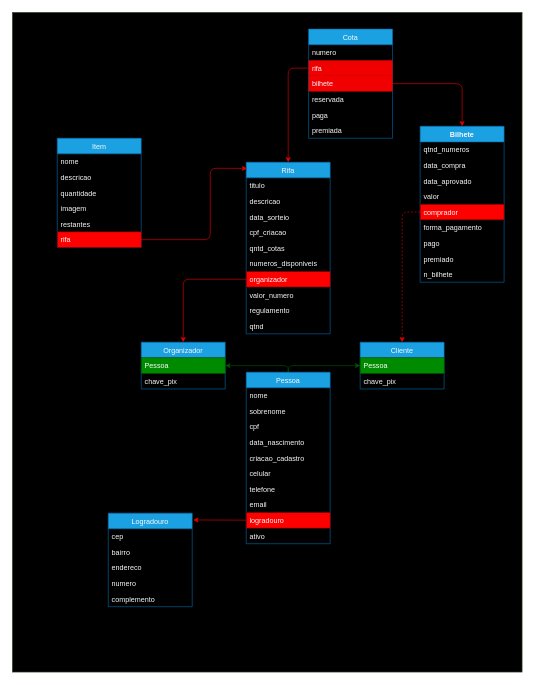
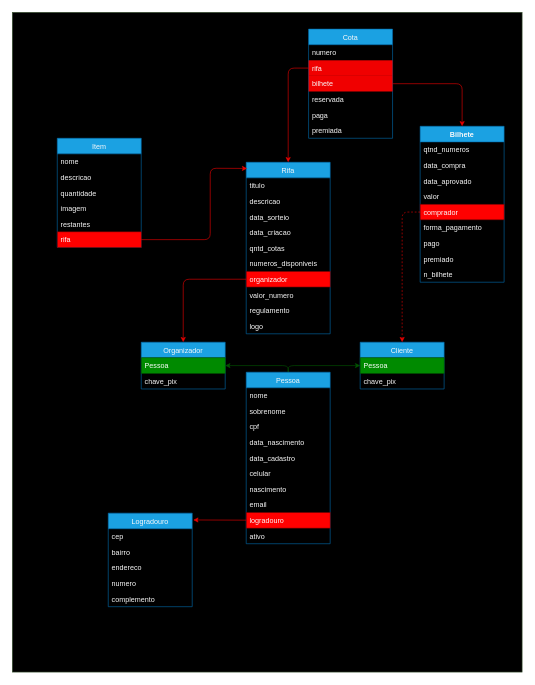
(271, 233) -> (273, 233)
(258, 326) -> (257, 326)
(281, 458) -> (276, 458)
(265, 490) -> (269, 490)
